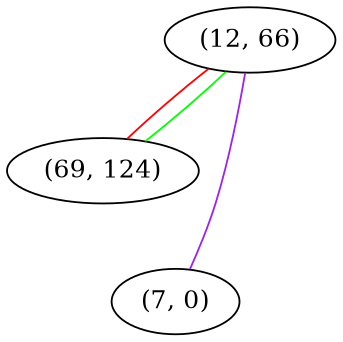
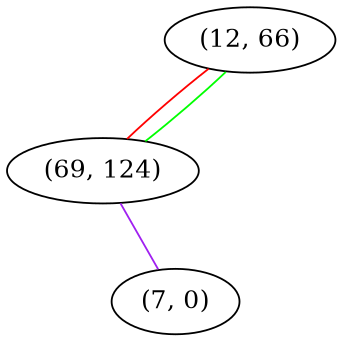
(224, 173) -> (139, 236)
